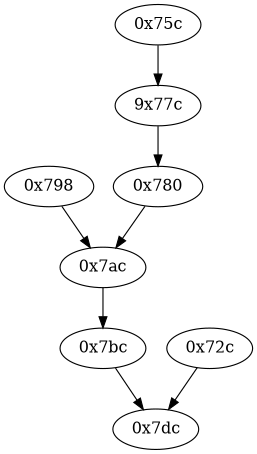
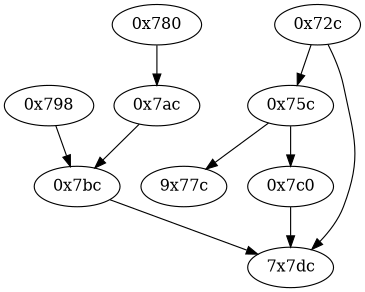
none -> (306, 60)
(158, 141) -> none
none -> (291, 187)
(73, 222) -> (61, 141)
(156, 429) -> (291, 267)
